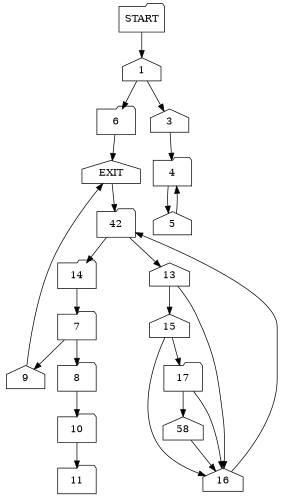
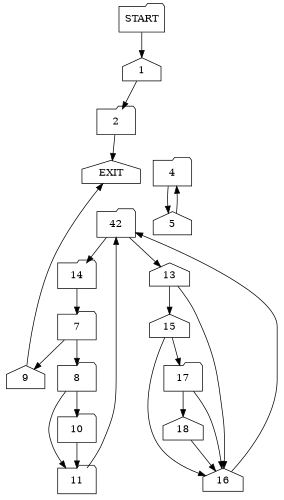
(116, 122) -> (116, 122)
(170, 122) -> none
(113, 194) -> (116, 360)
none -> (49, 426)
(183, 430) -> (183, 430)
